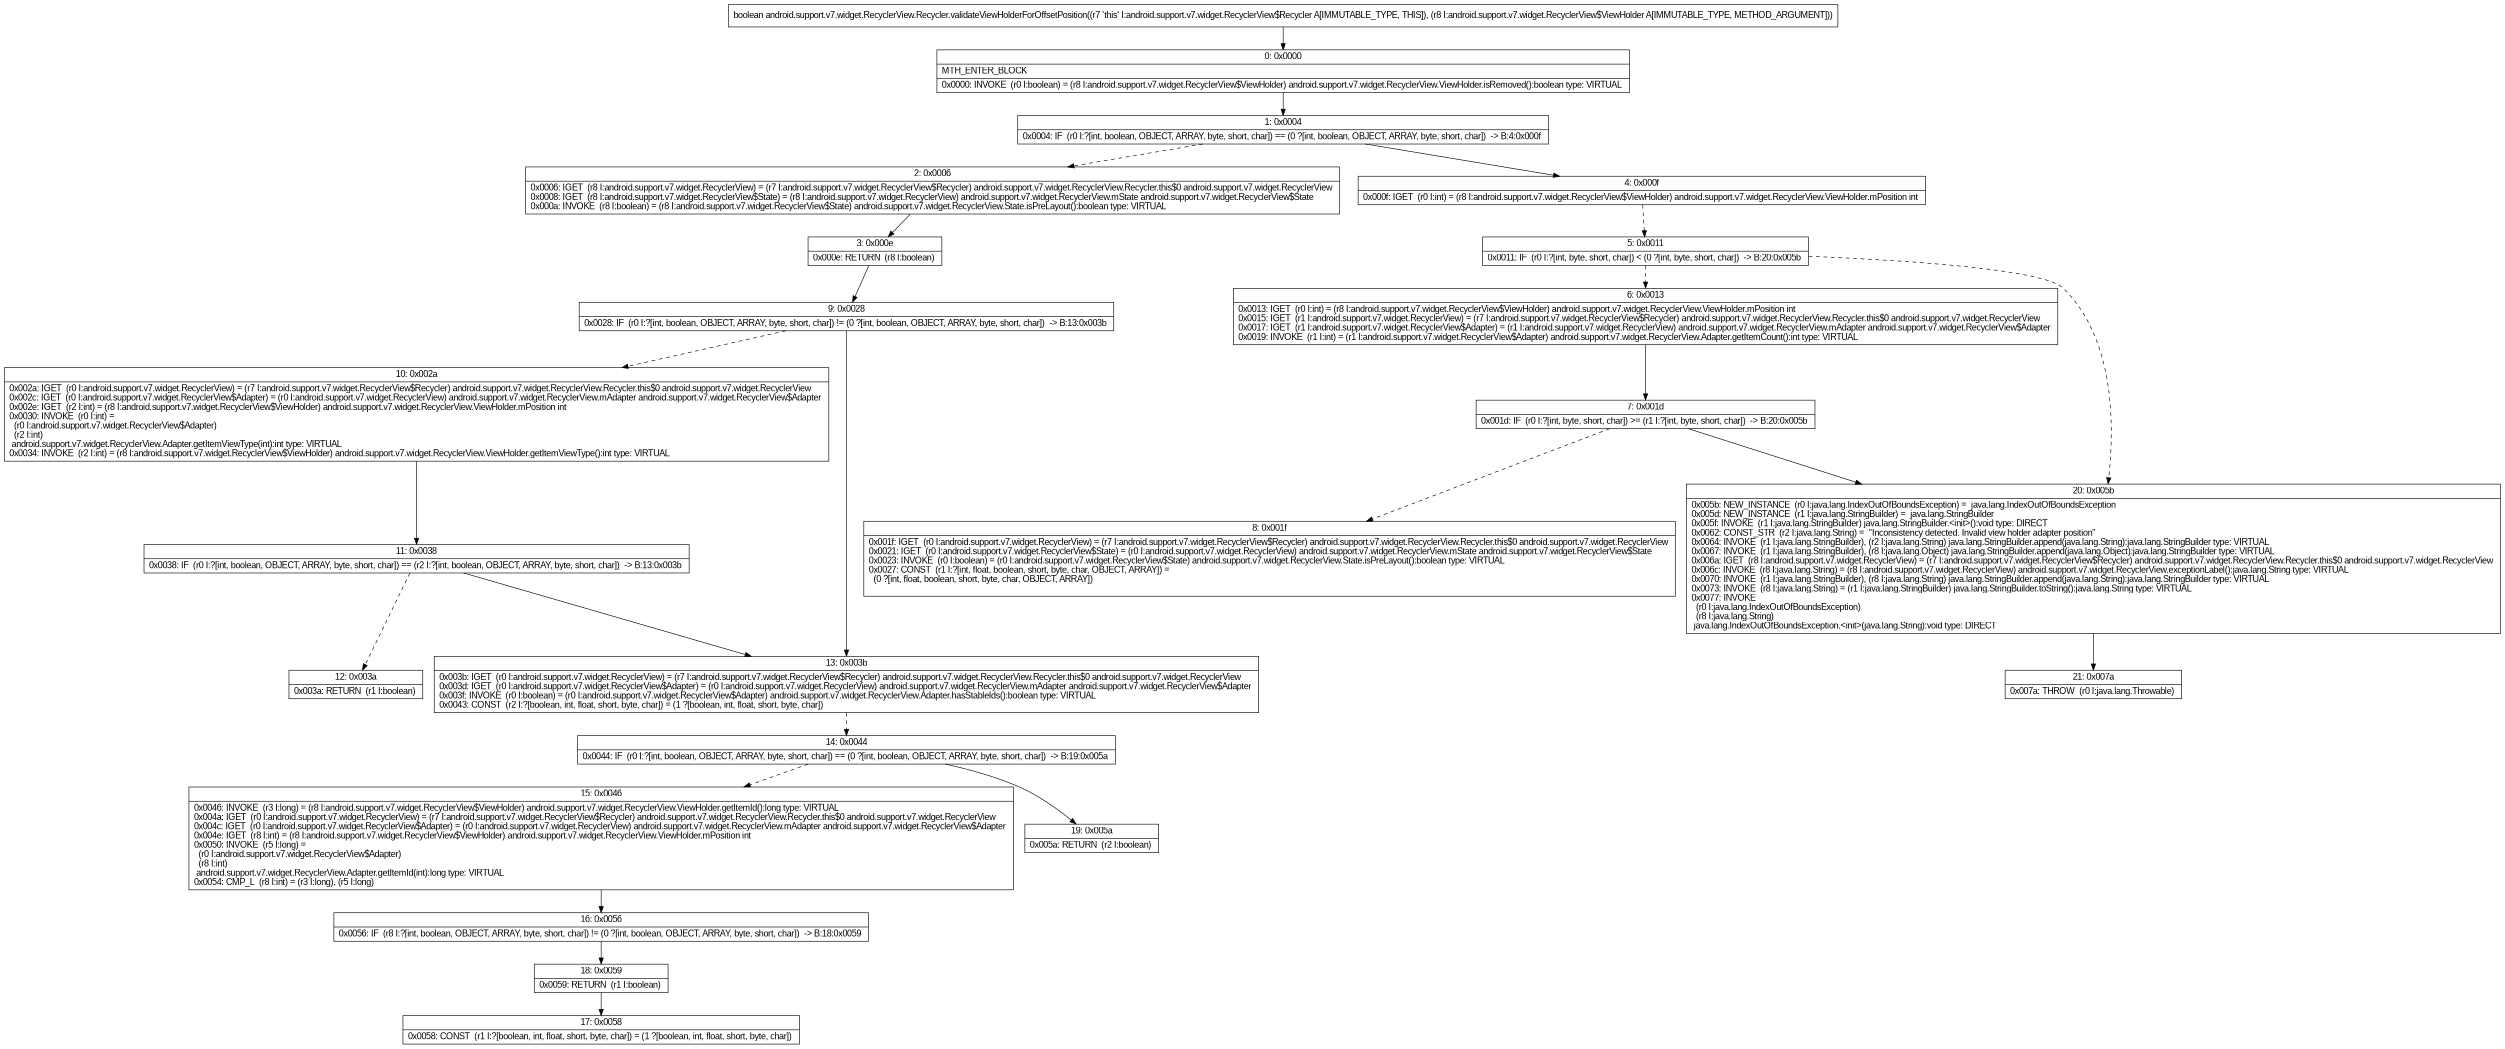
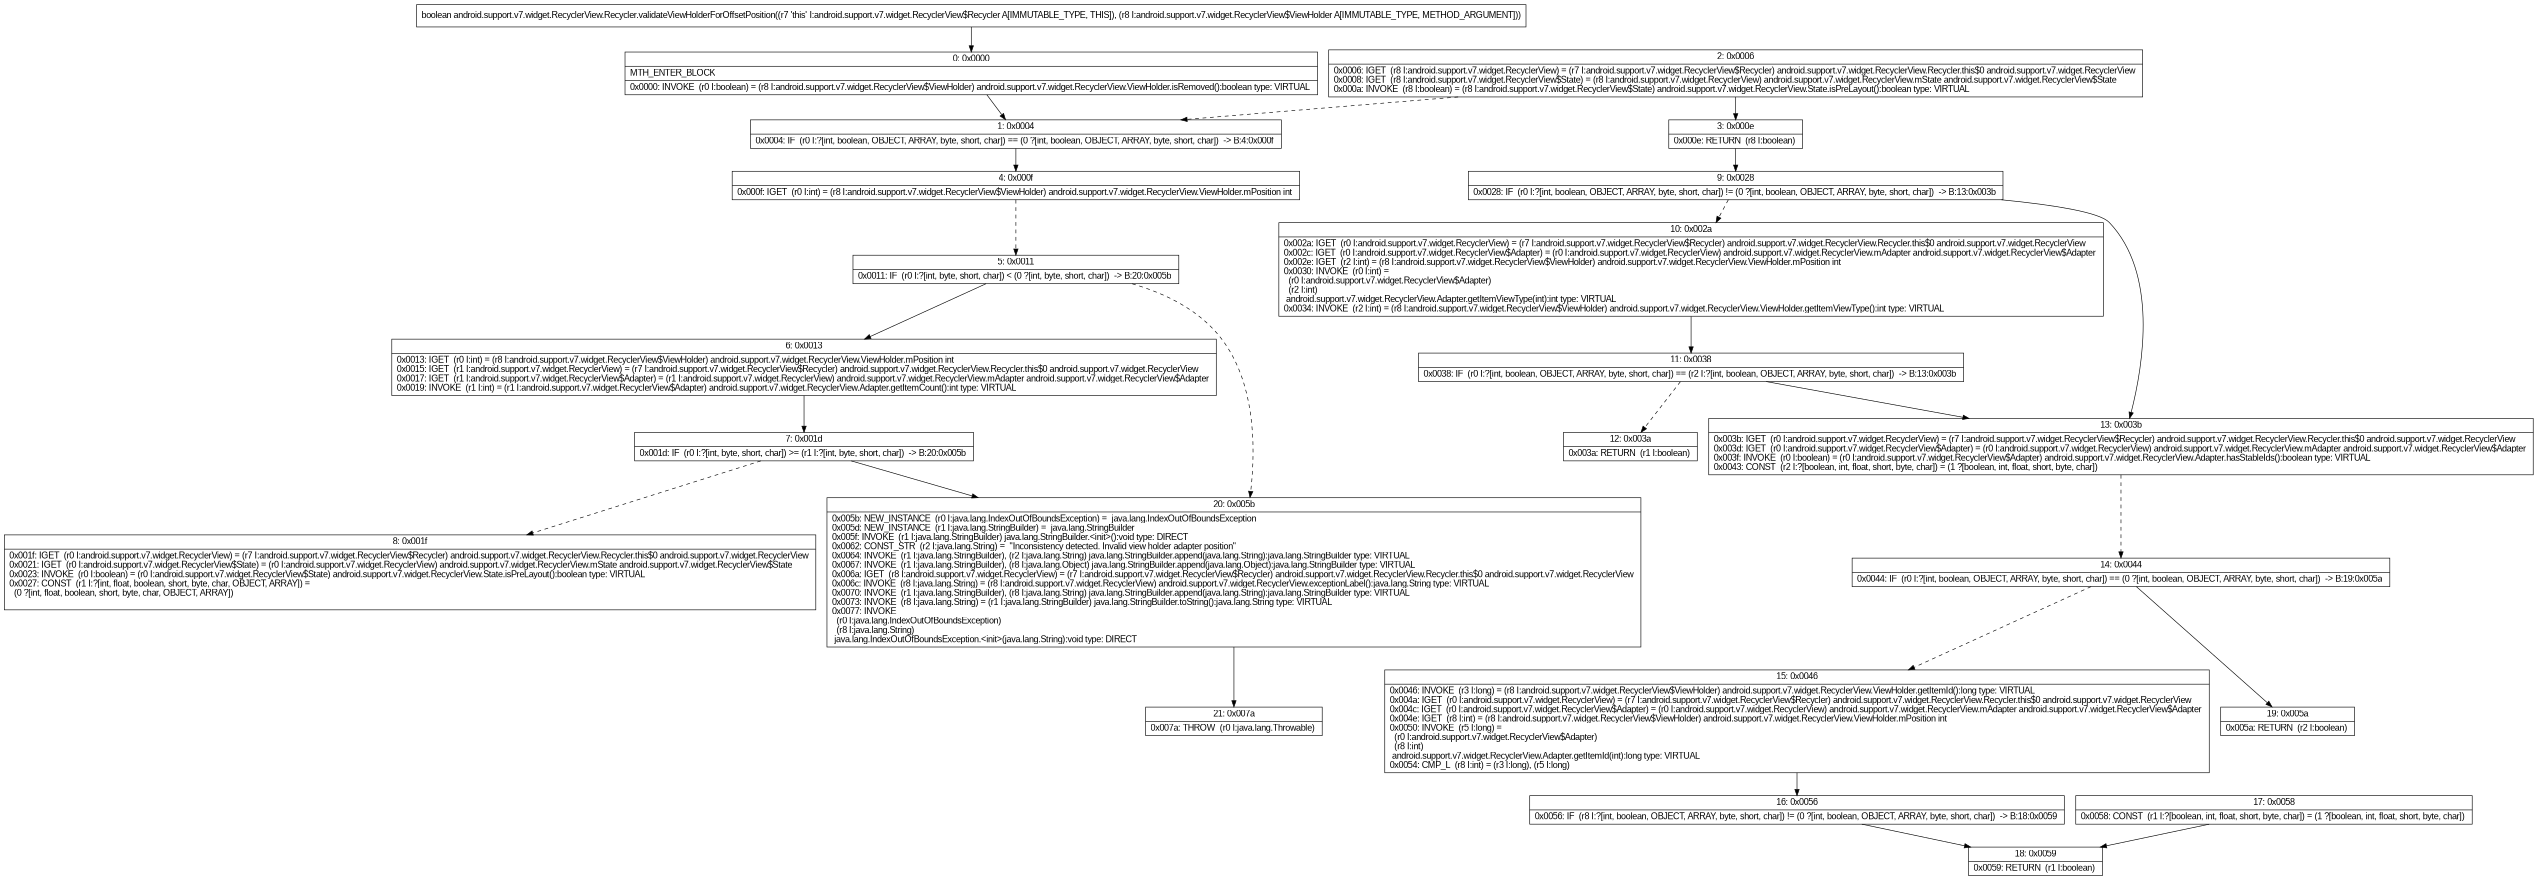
(1138, 155) -> (1323, 108)
(1646, 274) -> (928, 310)
(601, 1001) -> (2158, 835)
